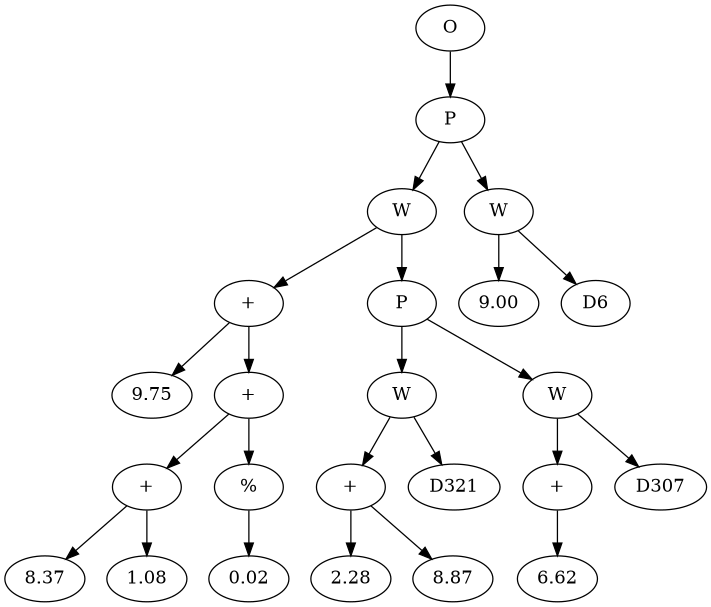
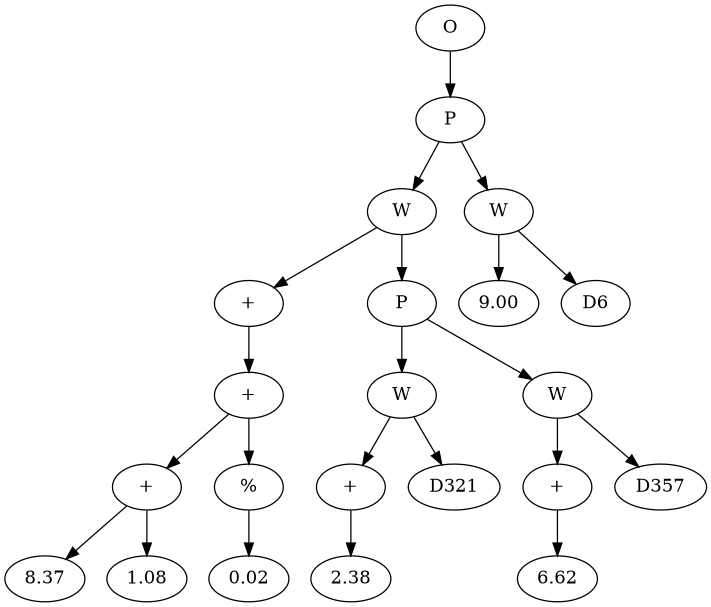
(152, 395) -> none
(661, 487) -> (661, 487)
(351, 579) -> (351, 579)
(453, 579) -> none
